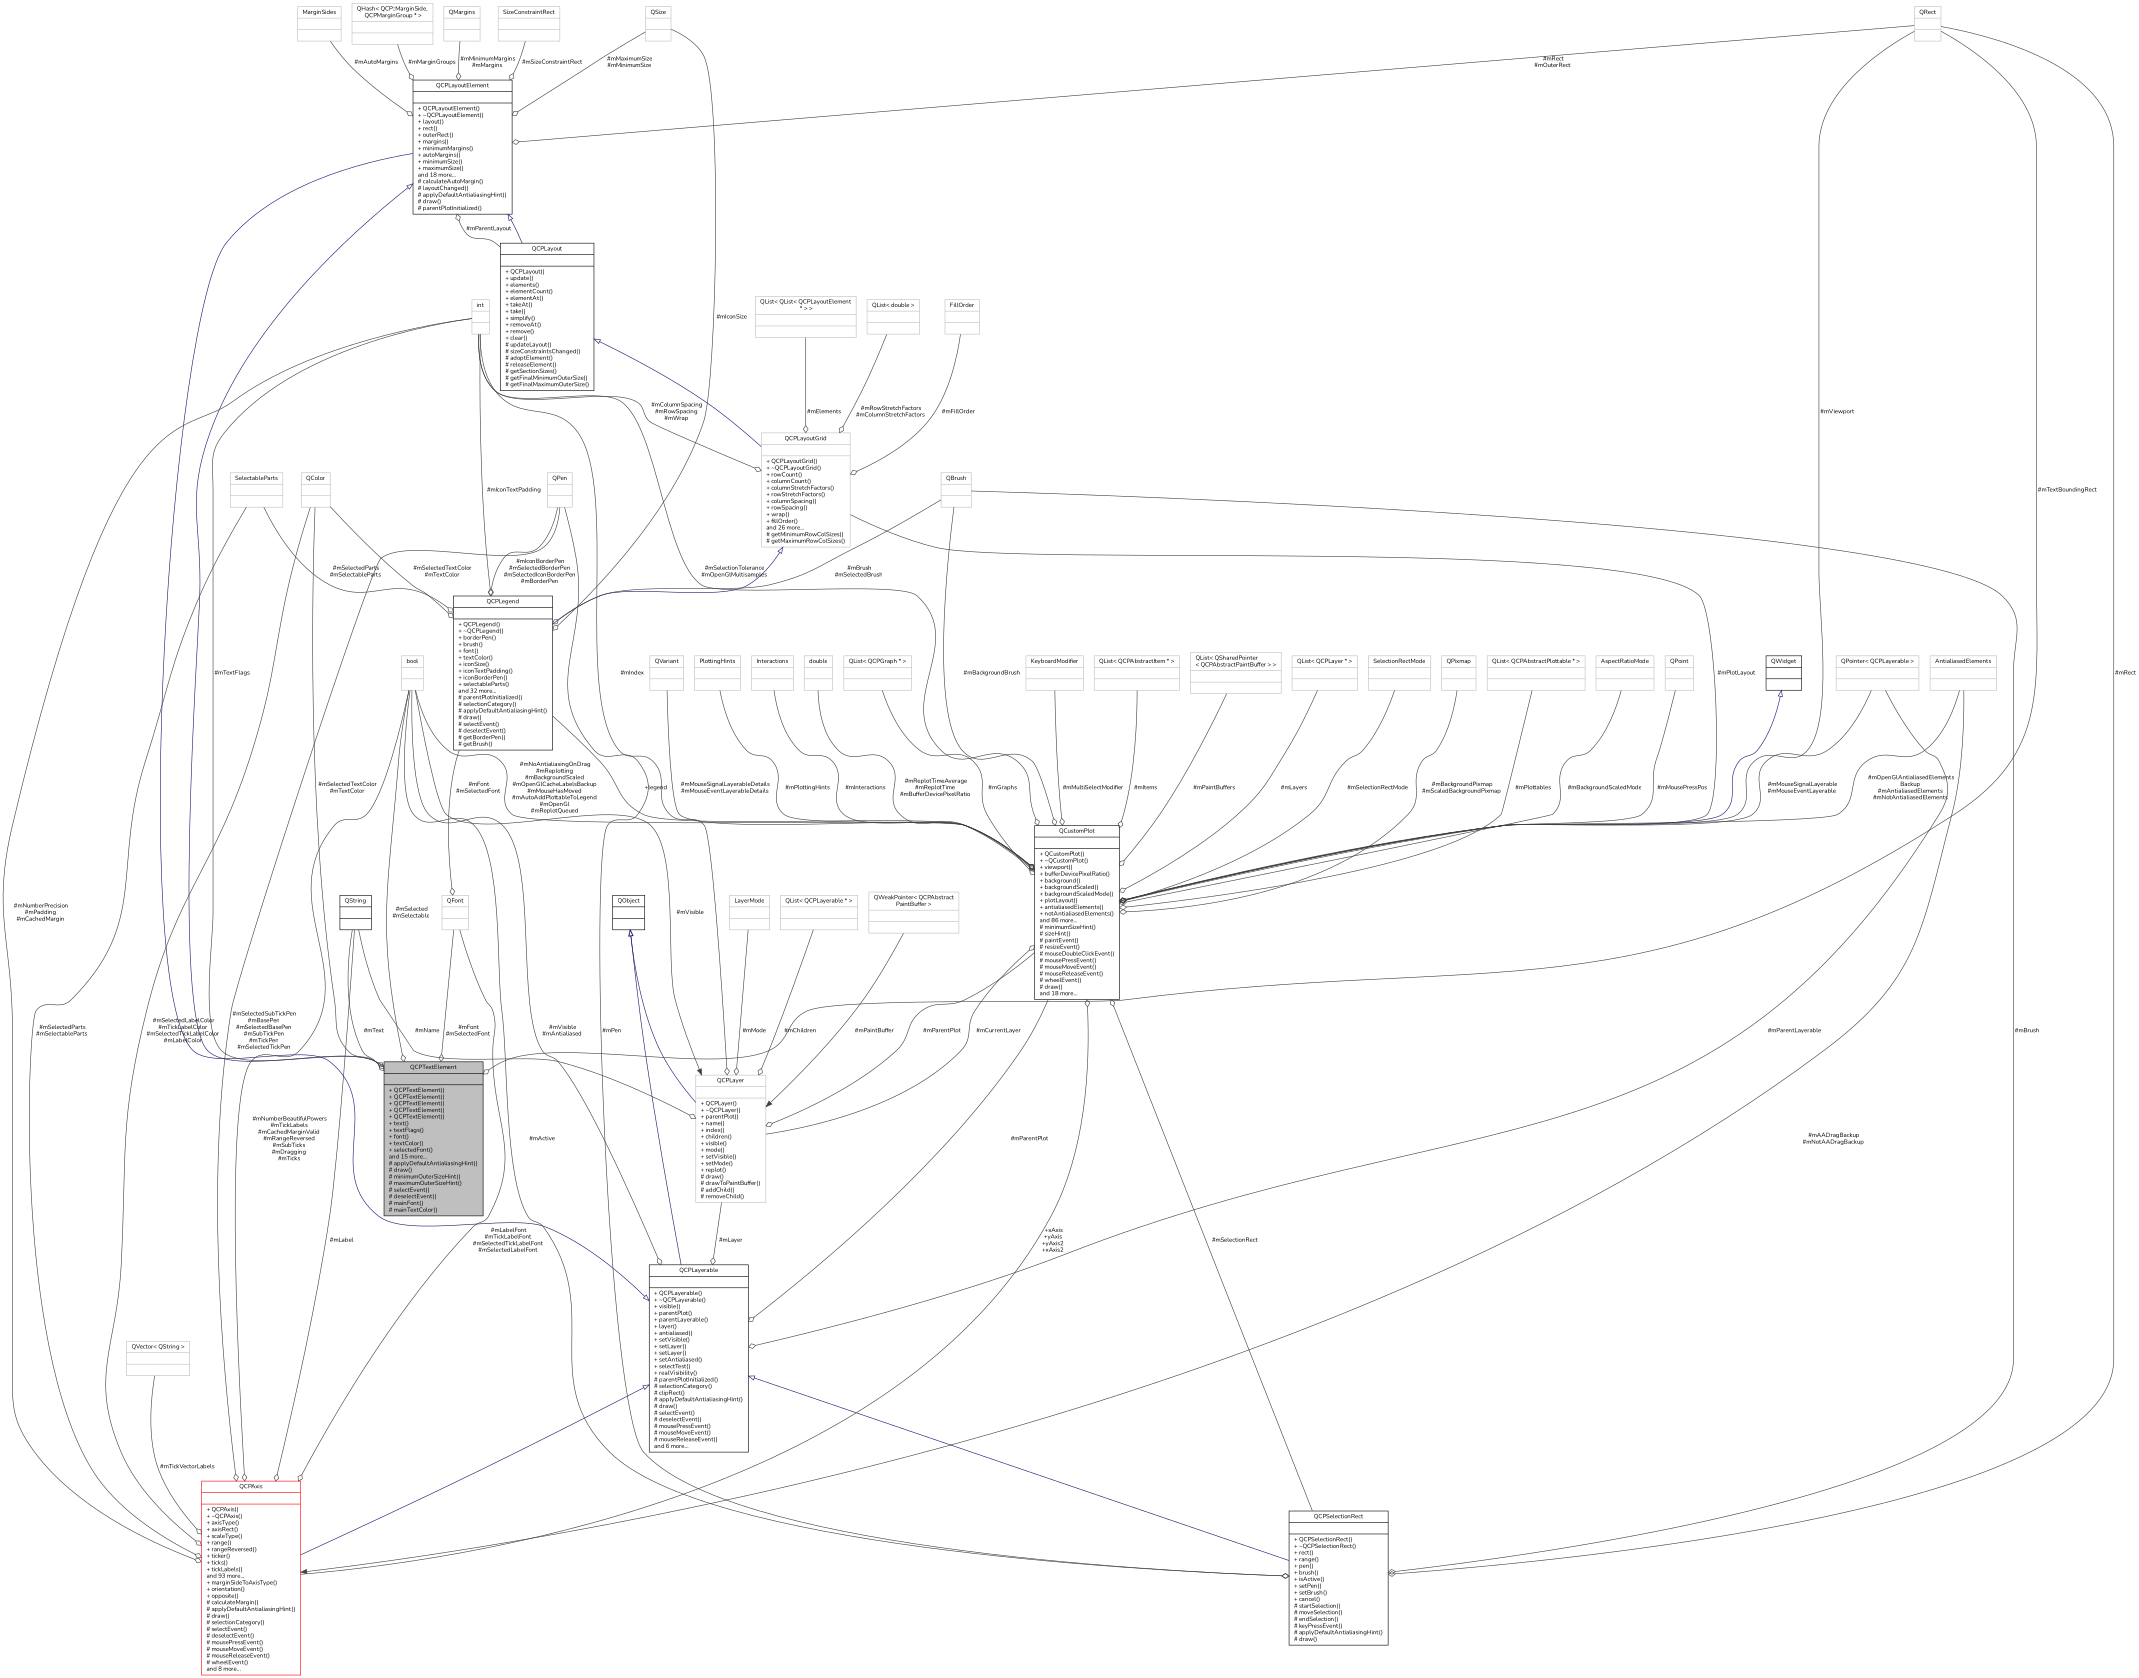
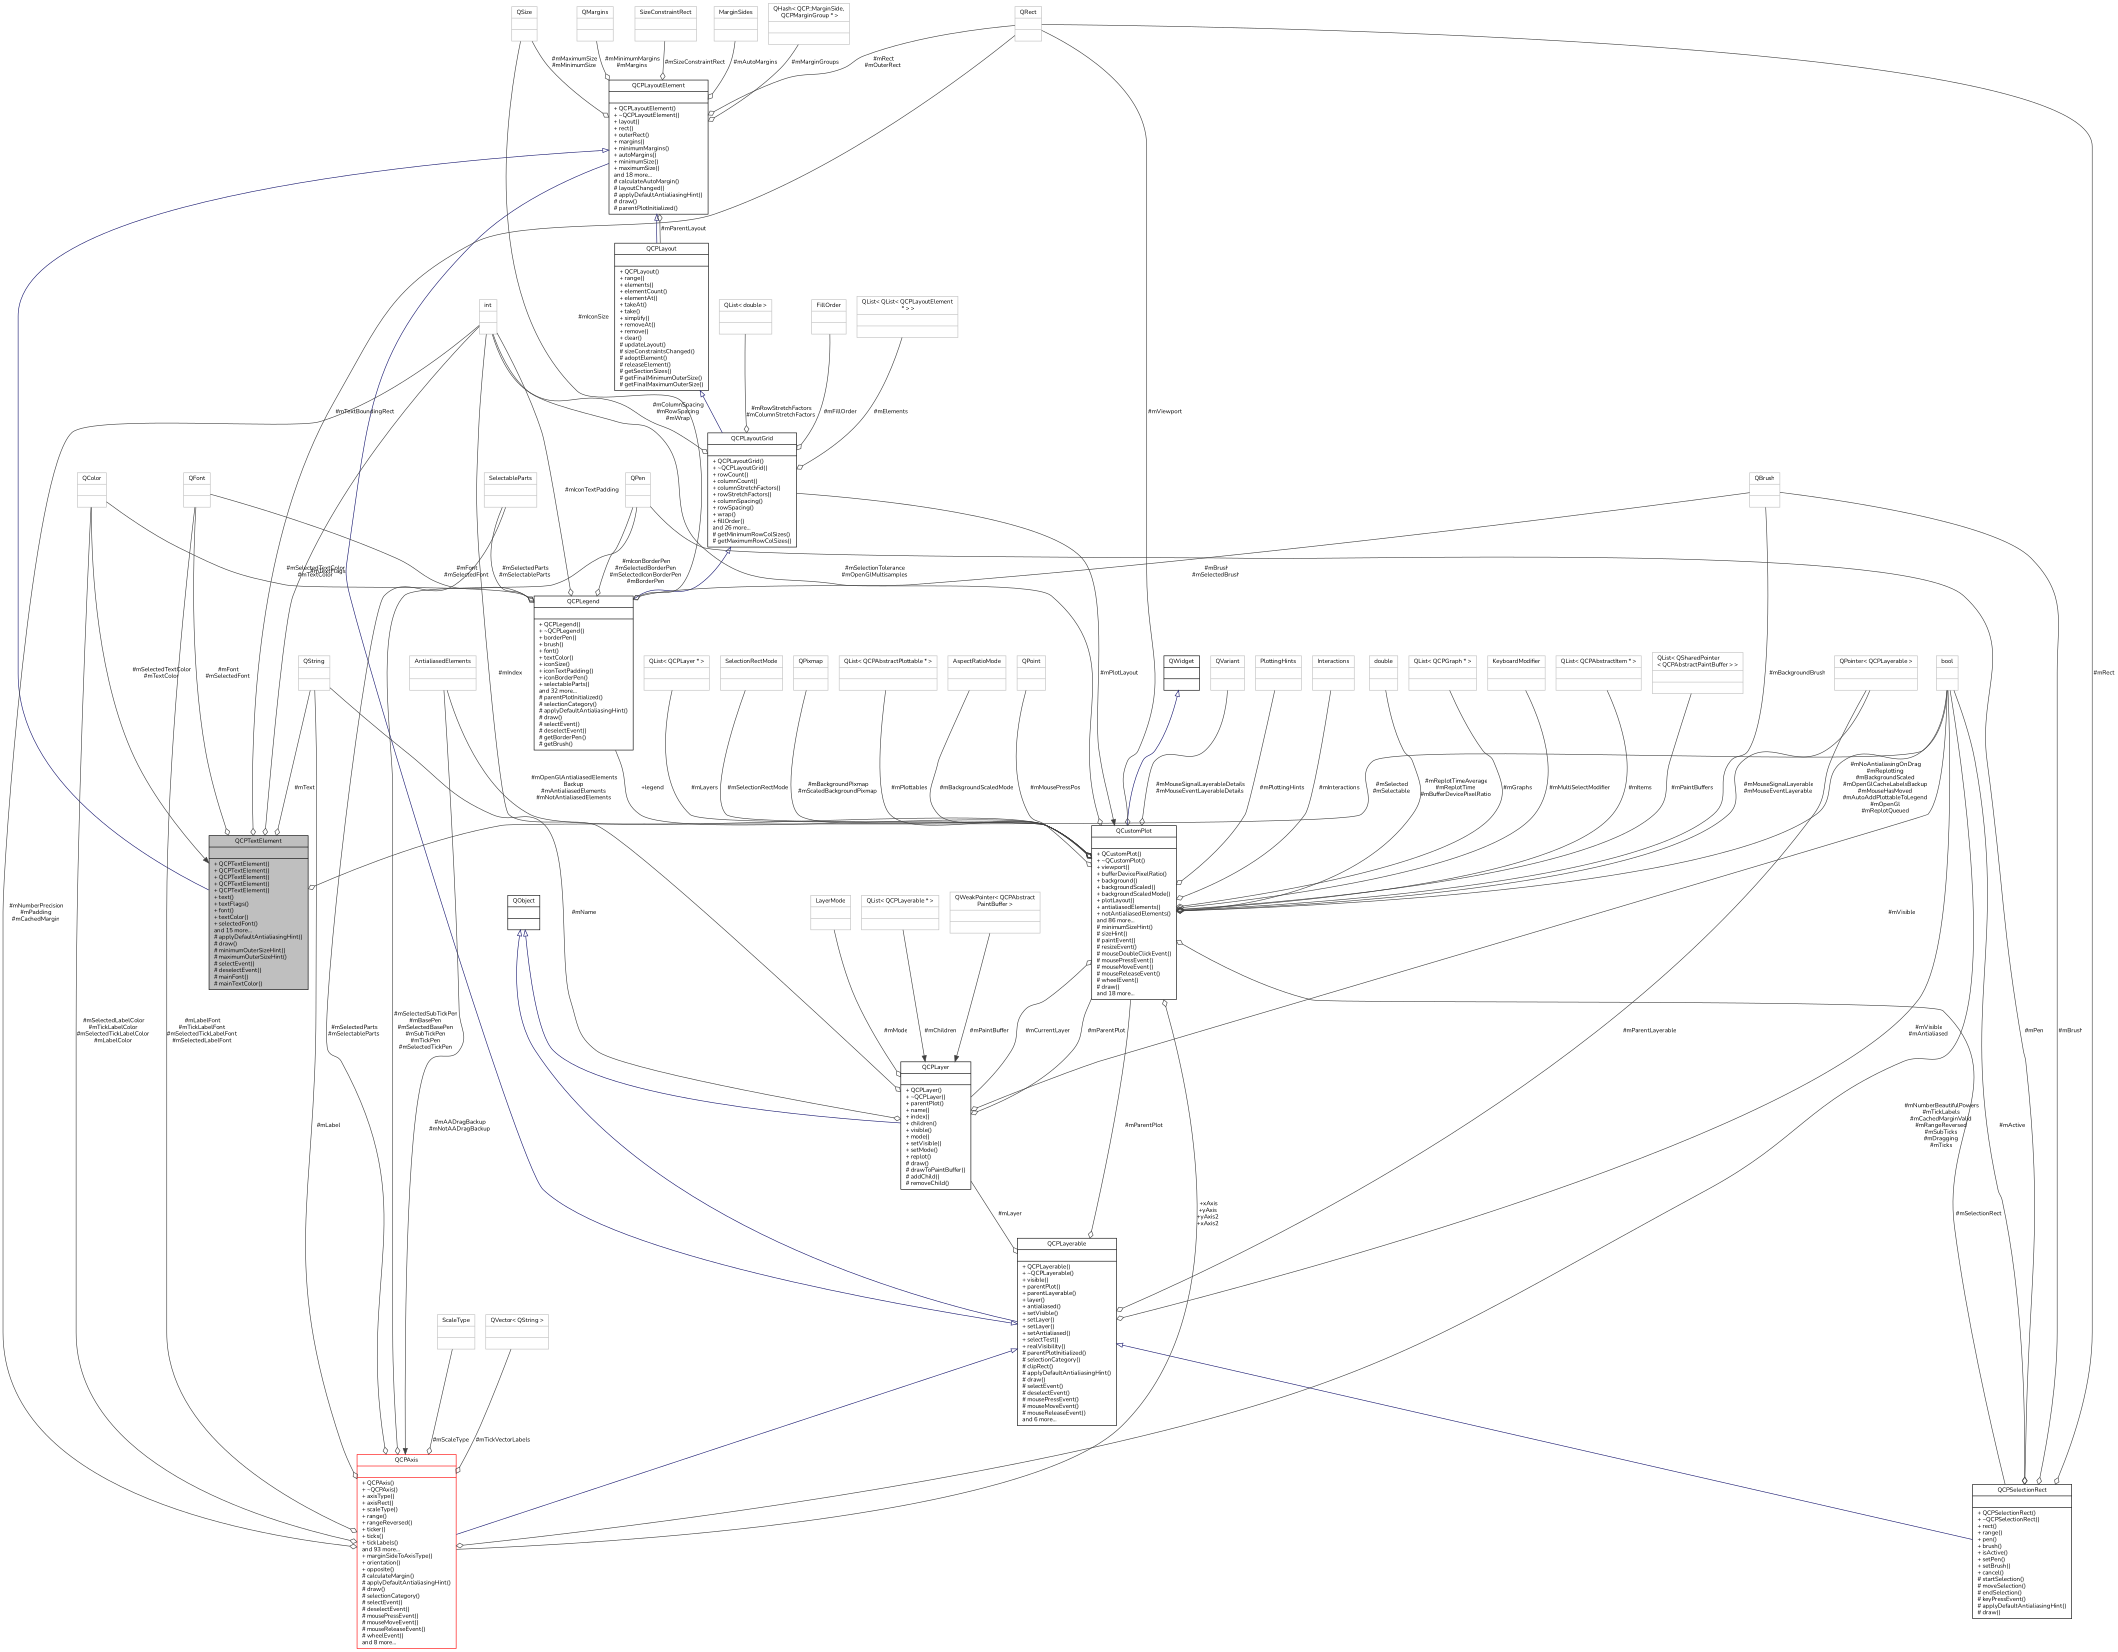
(519, 278) -> (632, 278)
(806, 490) -> (752, 490)
(1677, 587) -> (1070, 549)
(316, 798) -> (113, 695)
(449, 812) -> (371, 547)
(610, 815) -> (1512, 939)
(356, 913) -> (314, 673)
(788, 999) -> (914, 993)
(731, 1139) -> (936, 1126)
none -> (456, 1332)
